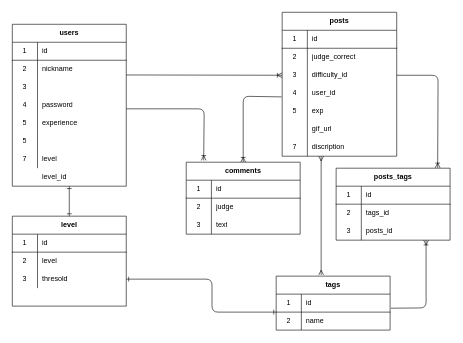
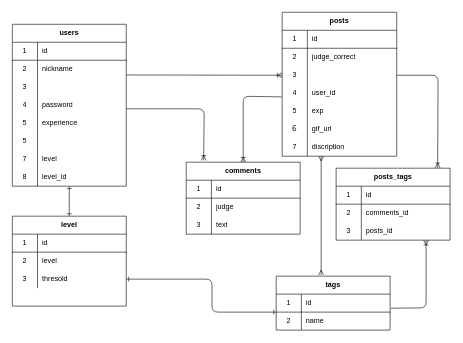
(352, 75) -> none
none -> (295, 129)
none -> (25, 177)
(379, 213) -> (388, 213)
